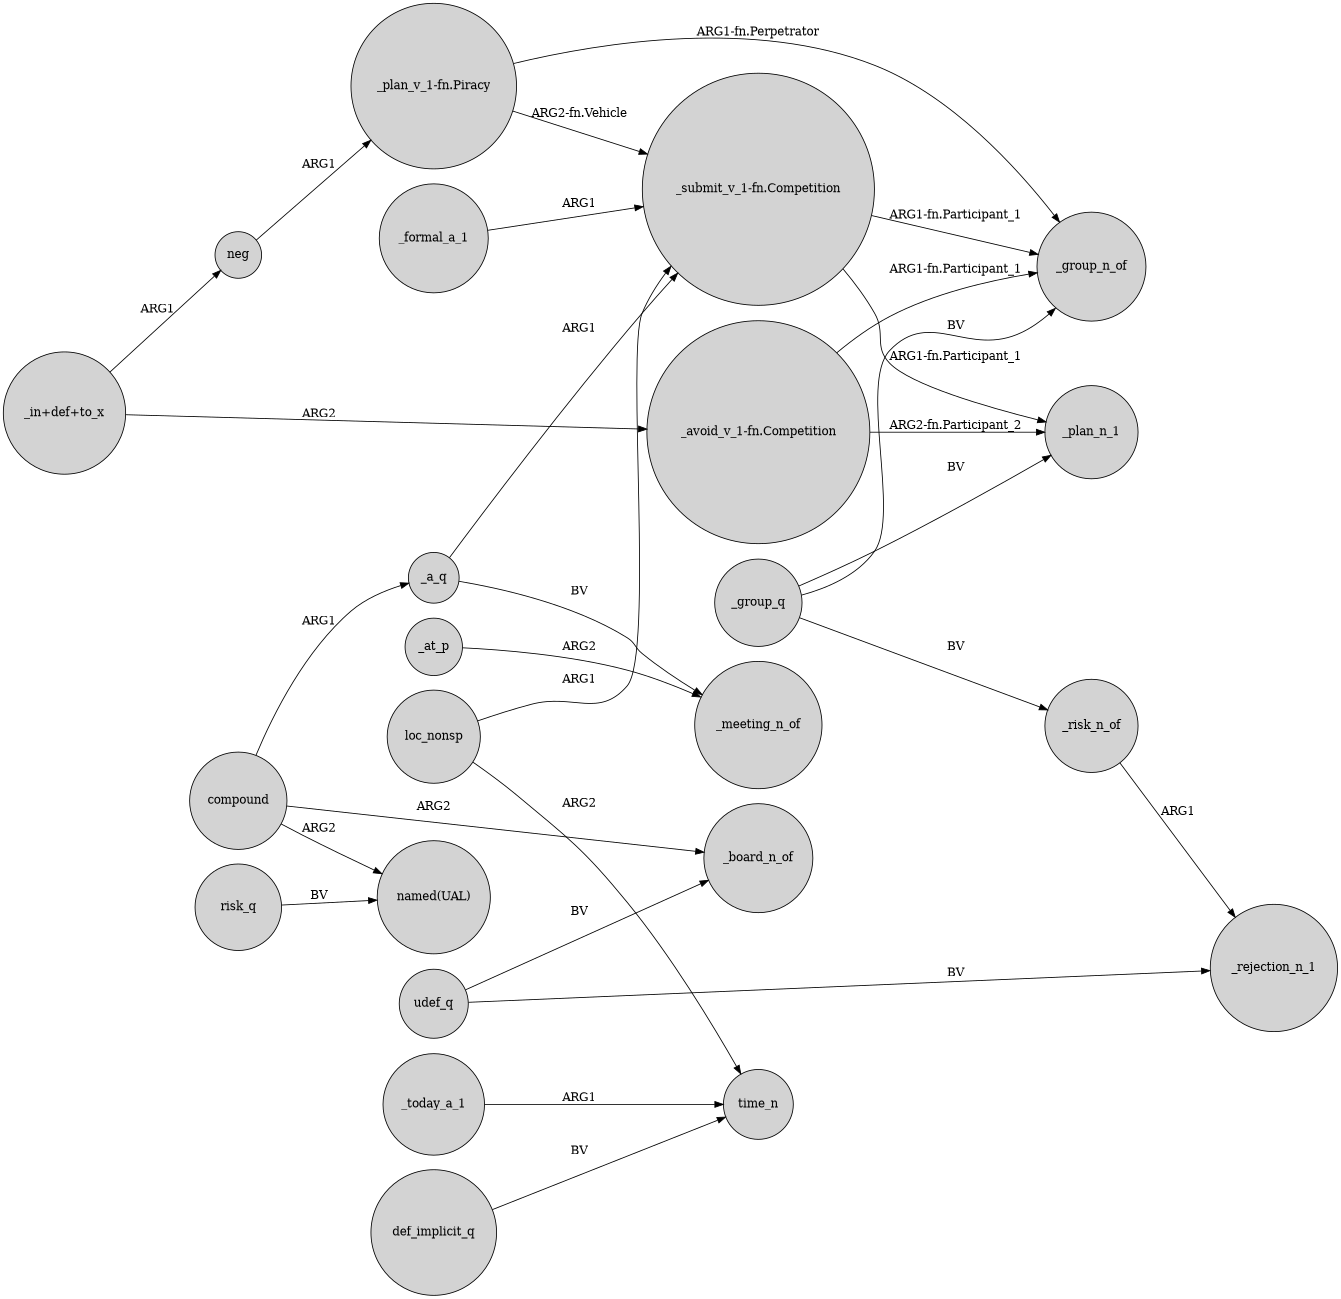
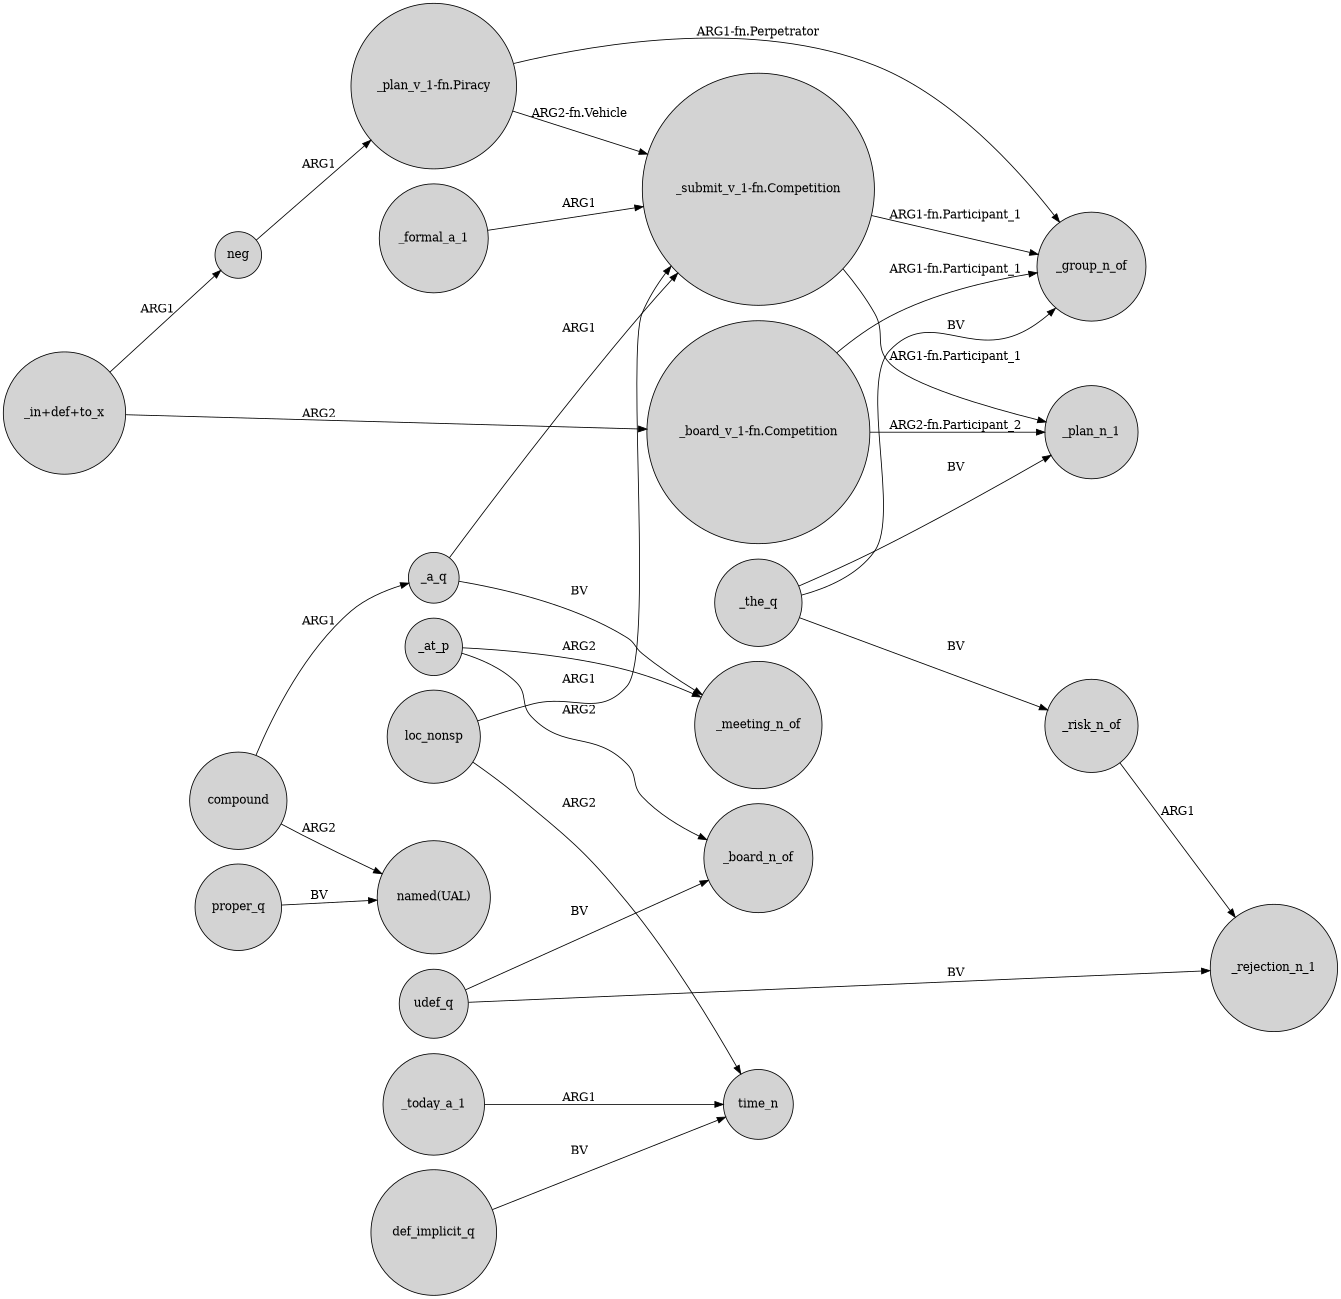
(758, 432) -> (758, 432)
(758, 603) -> (758, 603)
(491, 829) -> (582, 741)
(238, 907) -> (238, 907)
